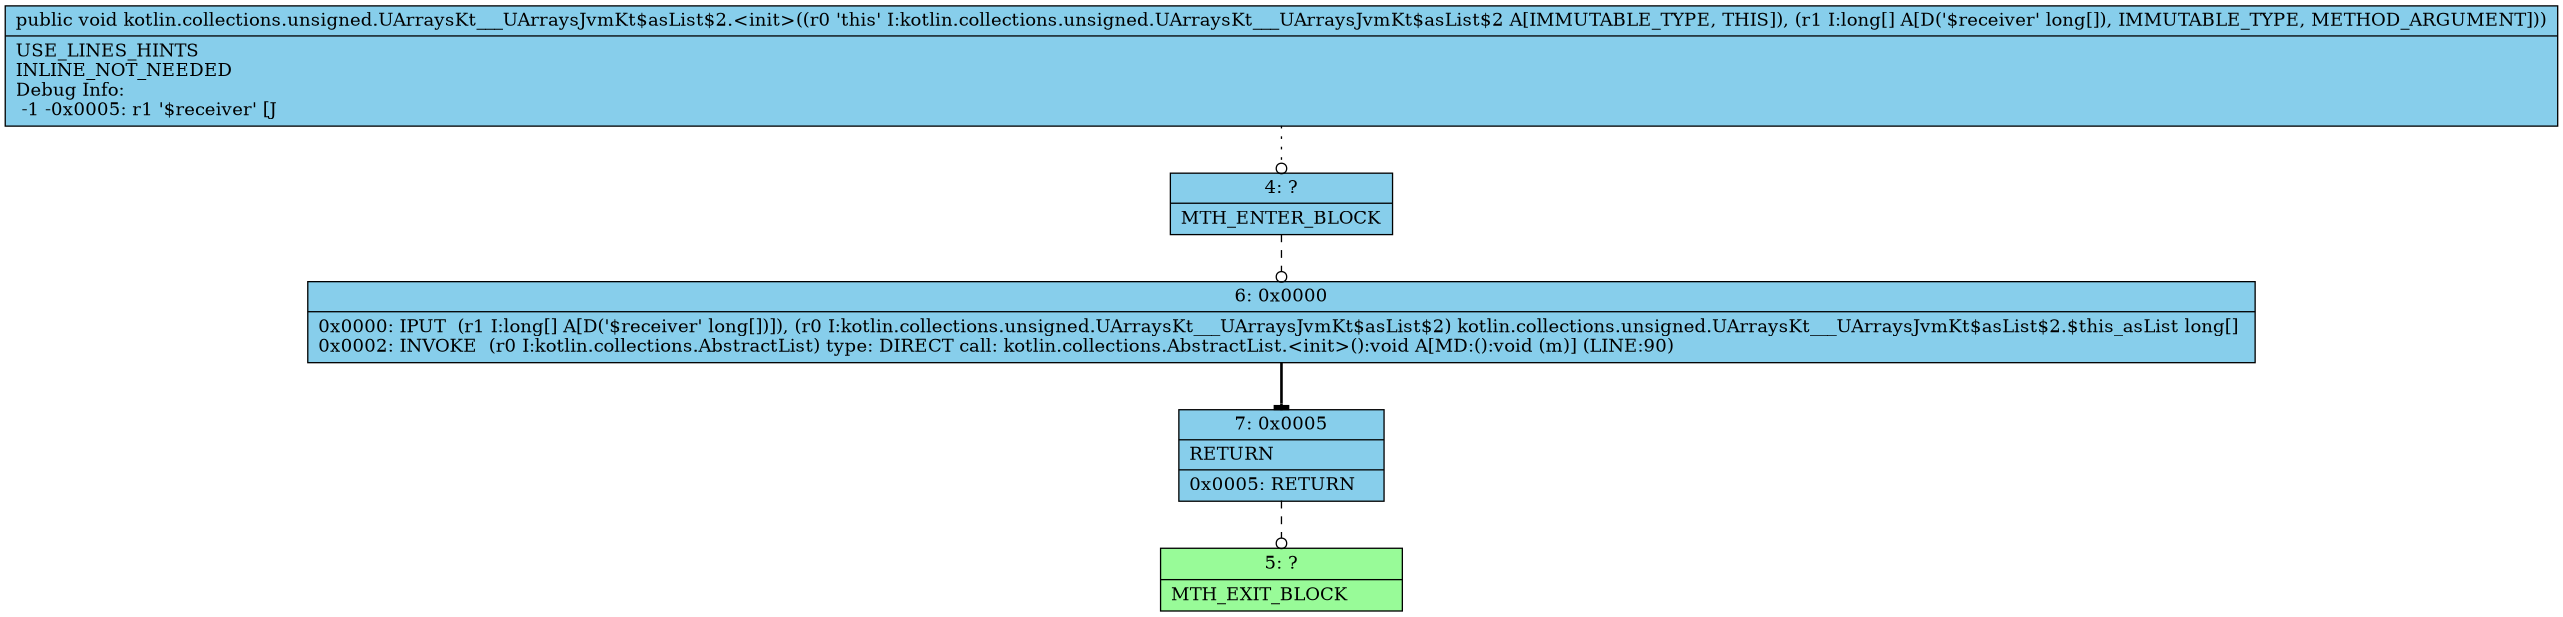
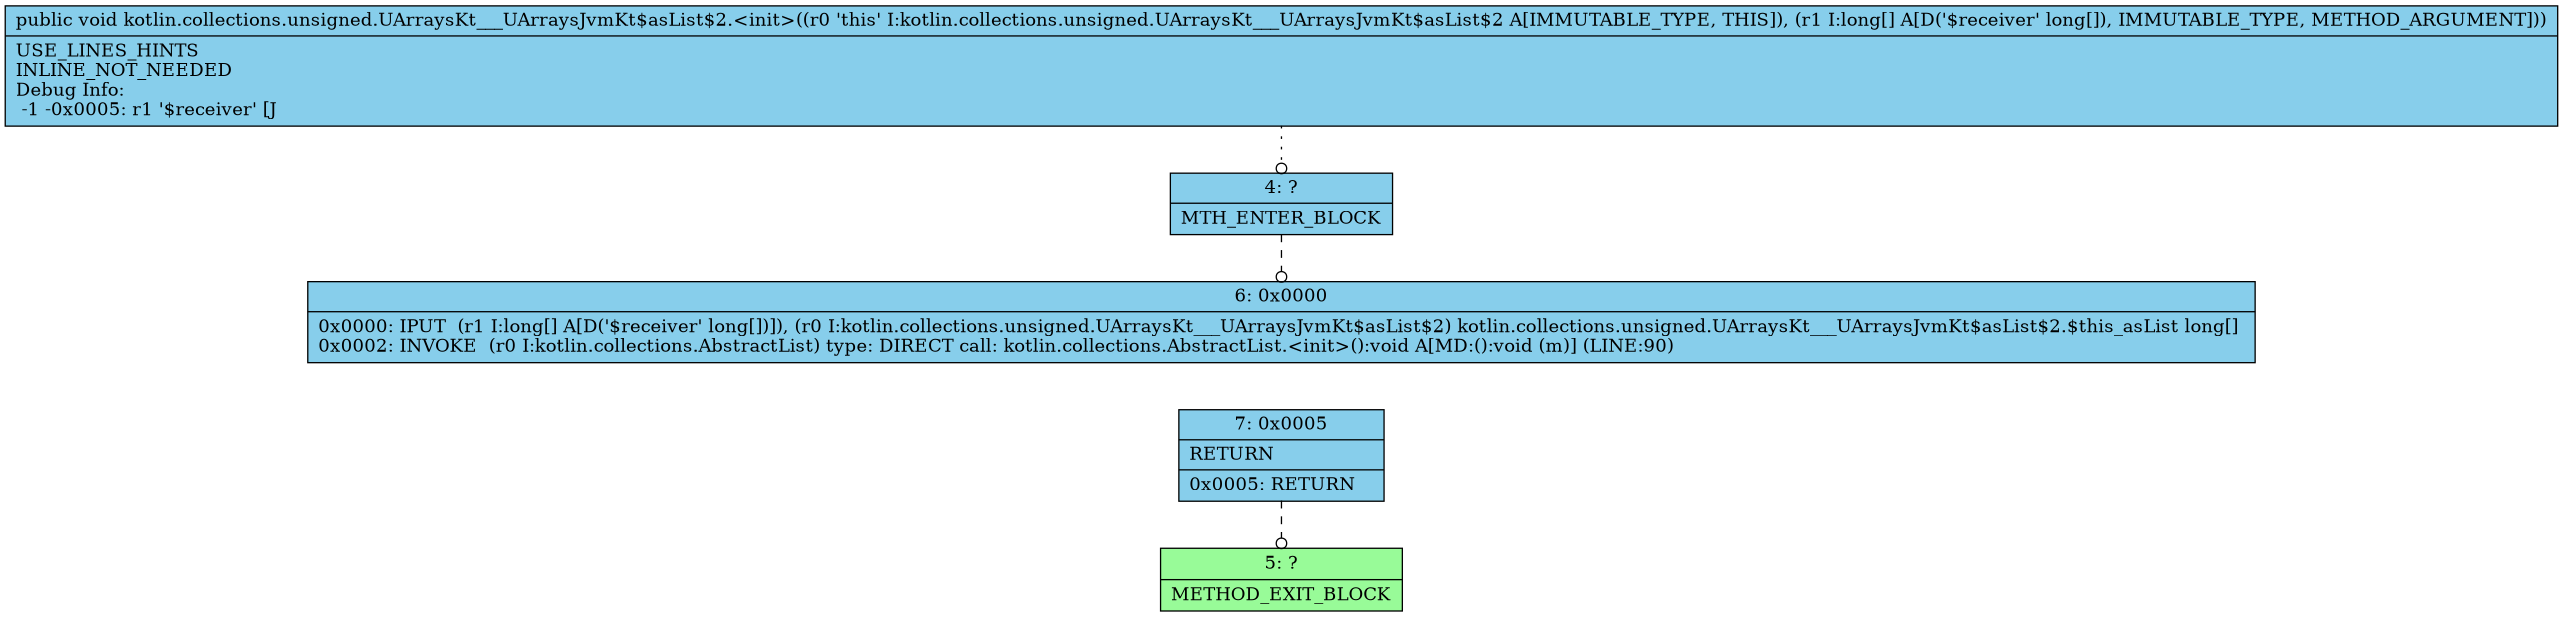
(1281, 383) -> none
(1260, 595) -> (1281, 595)
